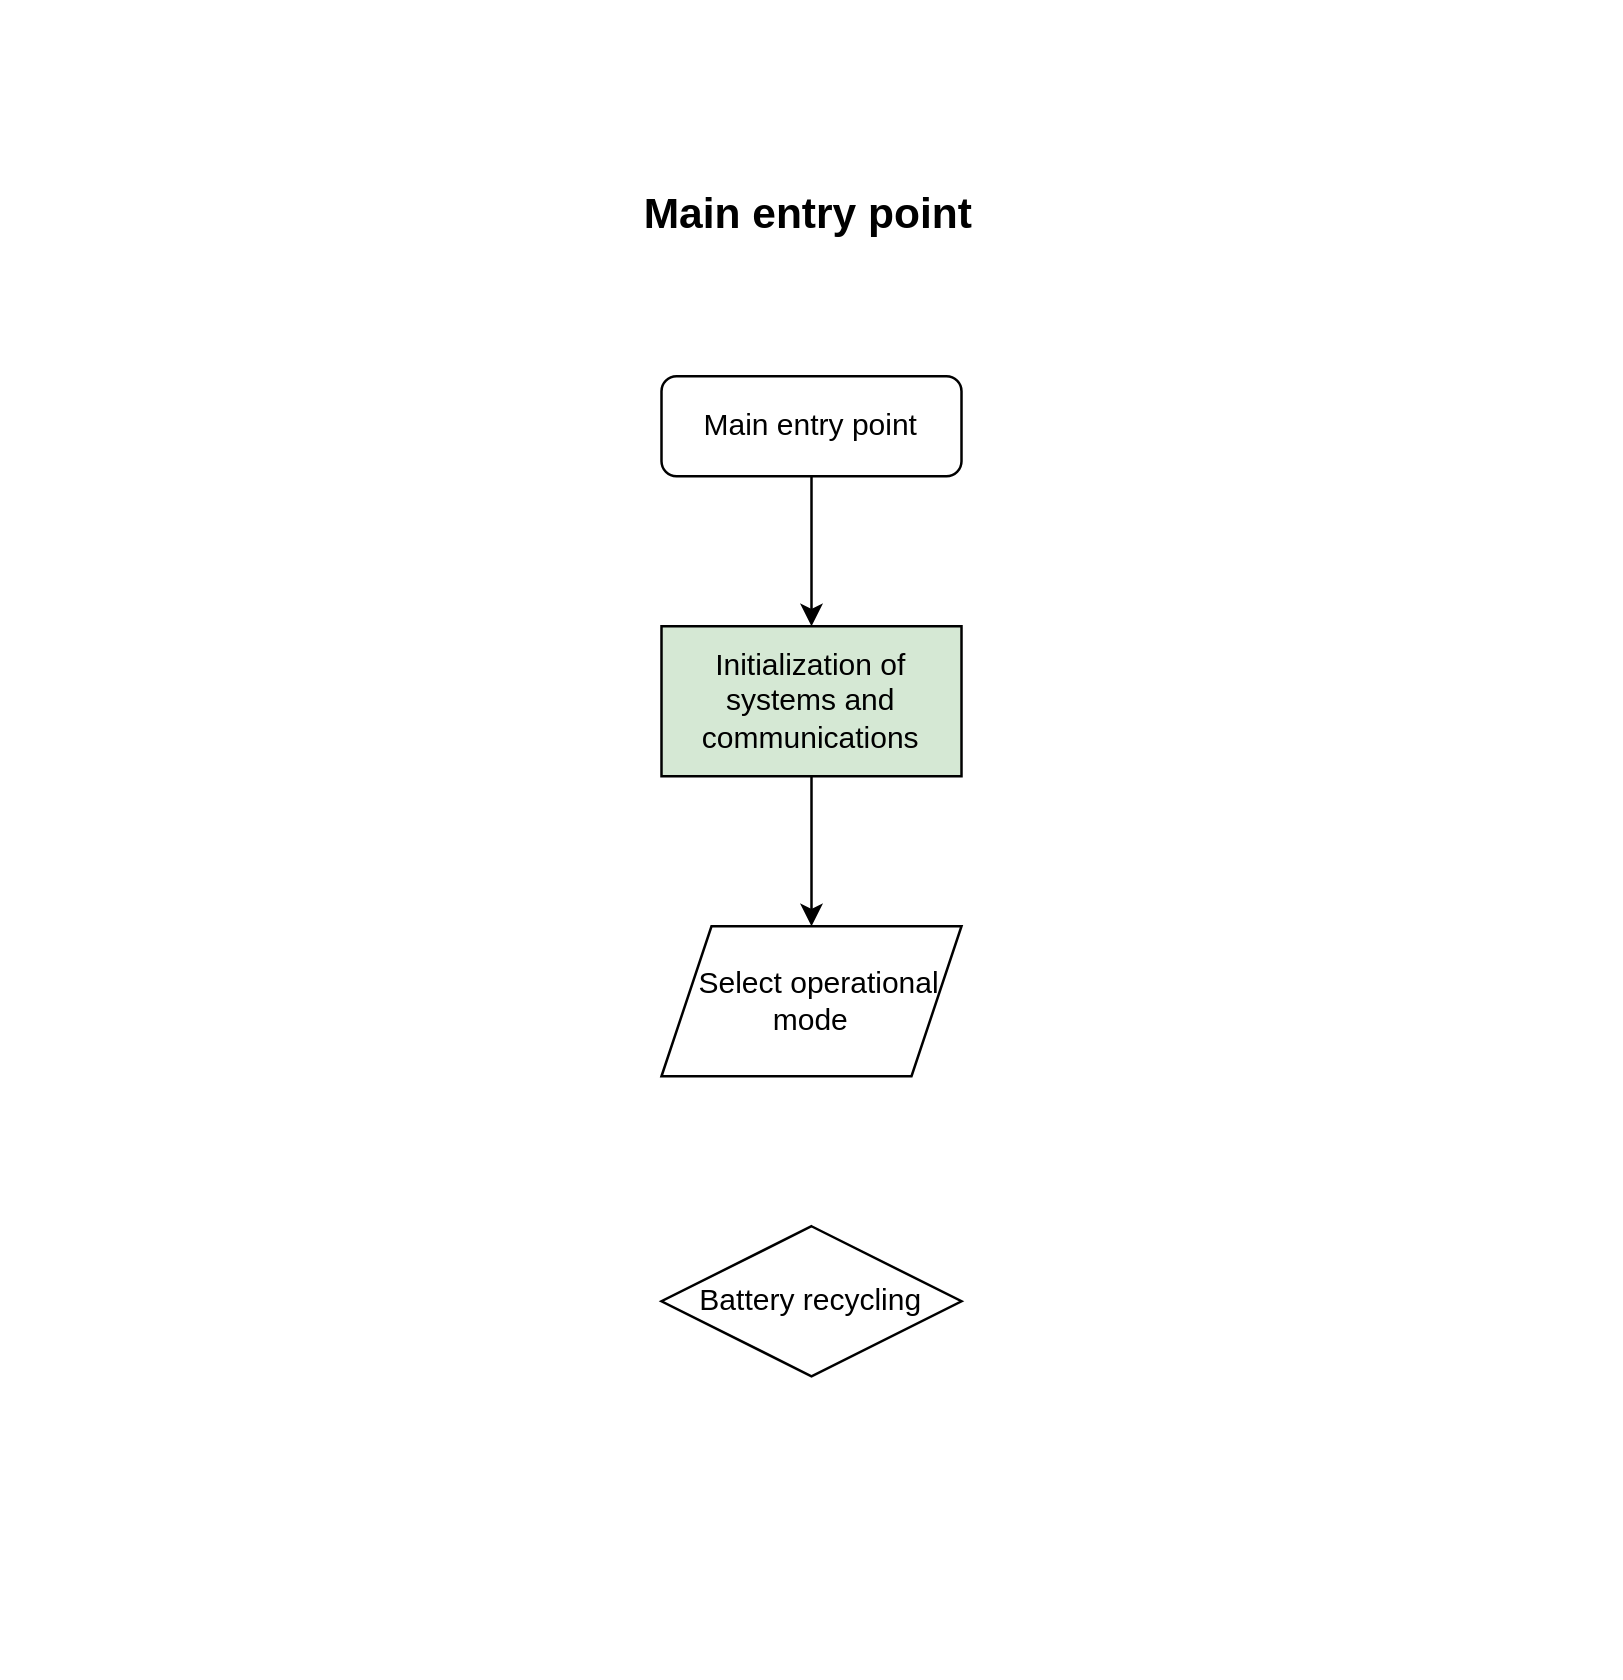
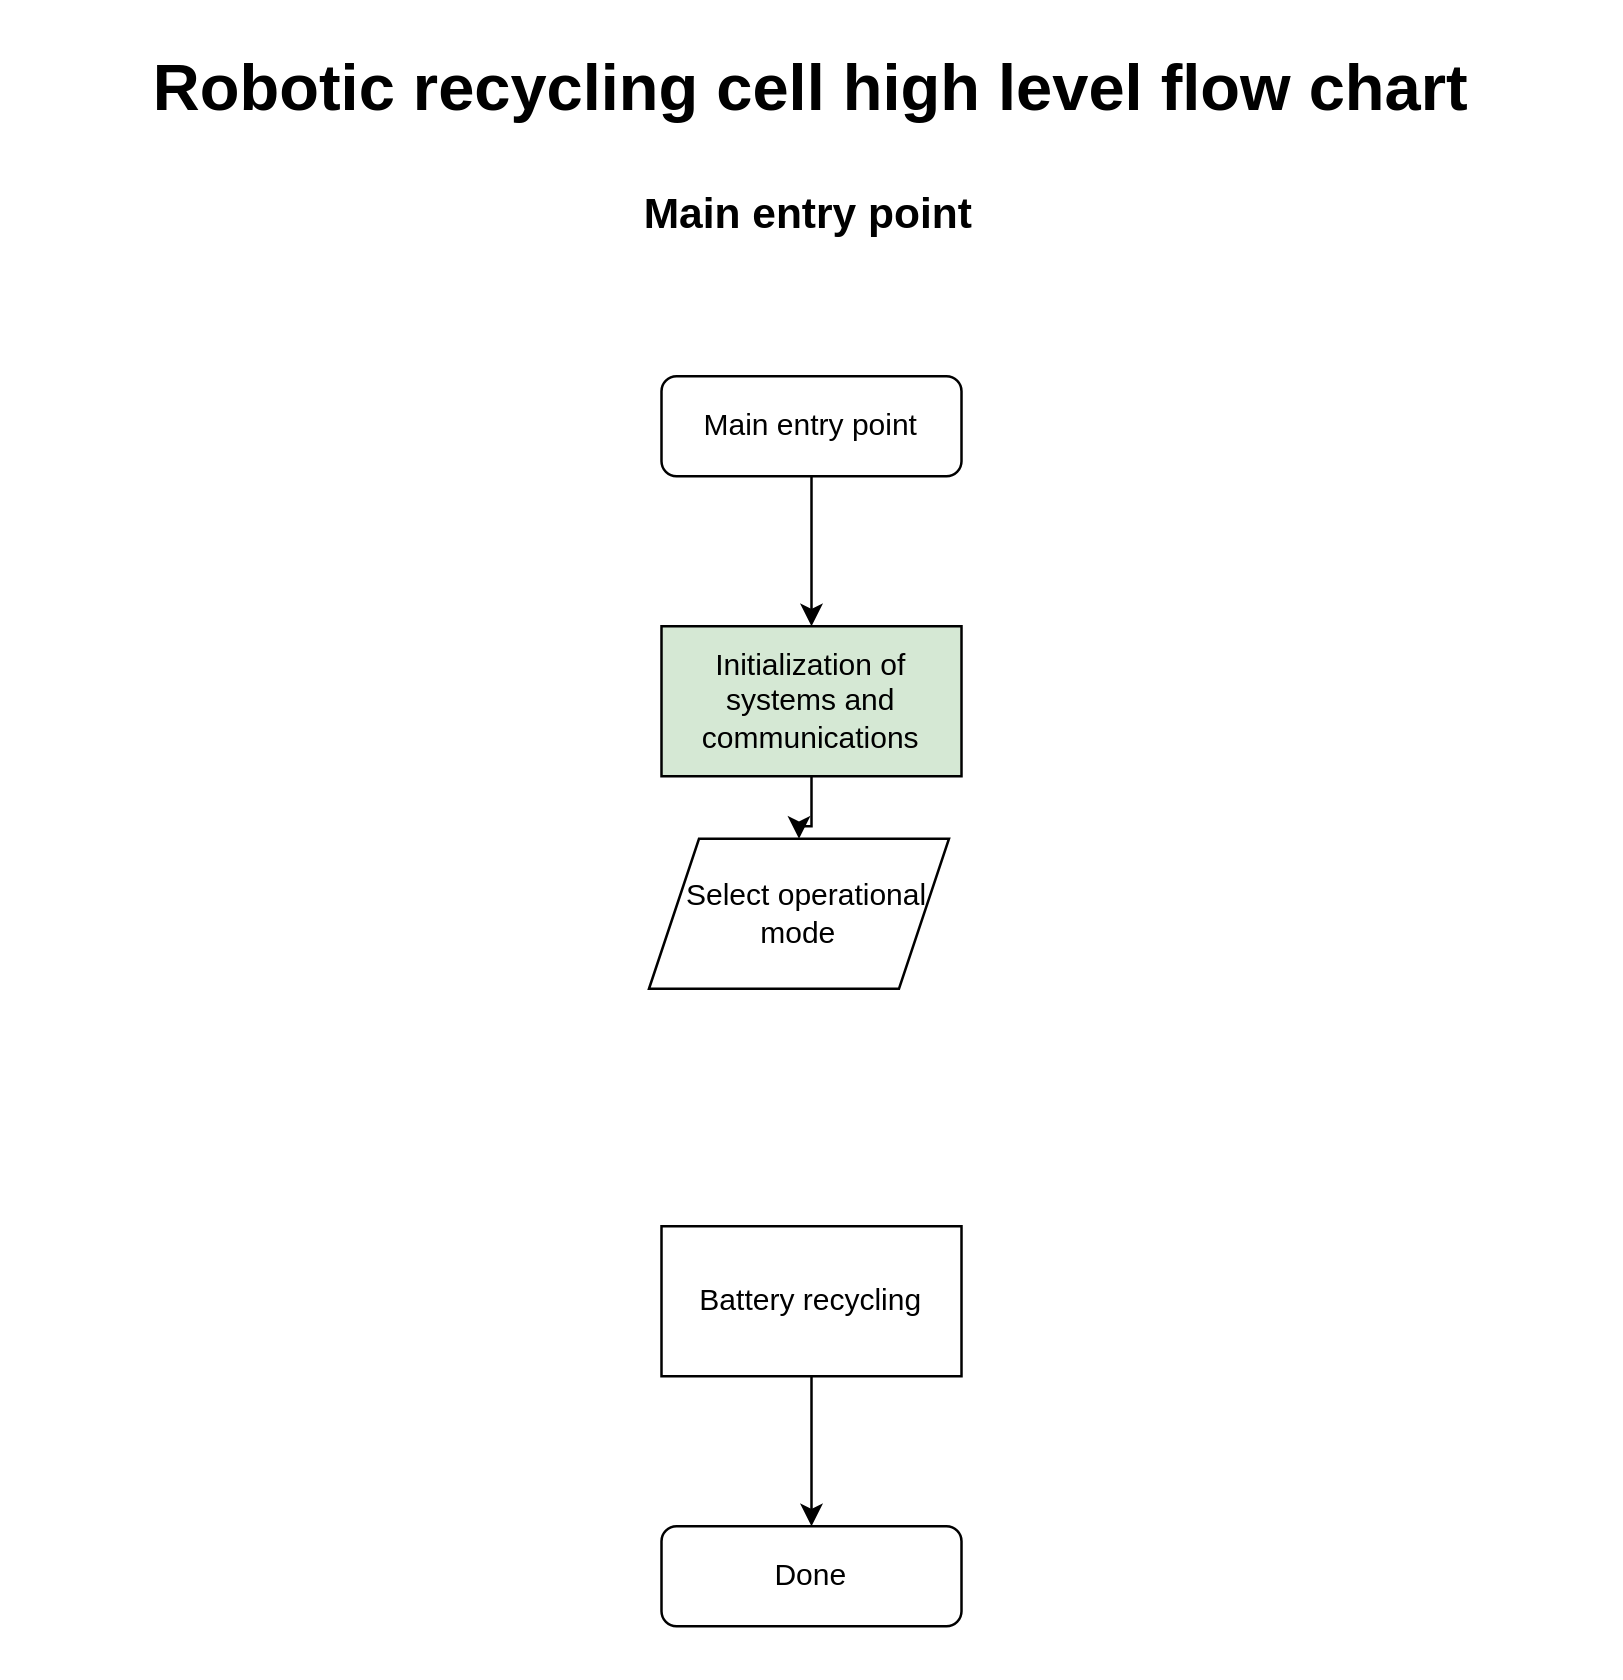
none -> (811, 89)
(811, 1001) -> (799, 914)
(811, 1301) -> (811, 1301)
none -> (811, 1443)
none -> (811, 1576)
